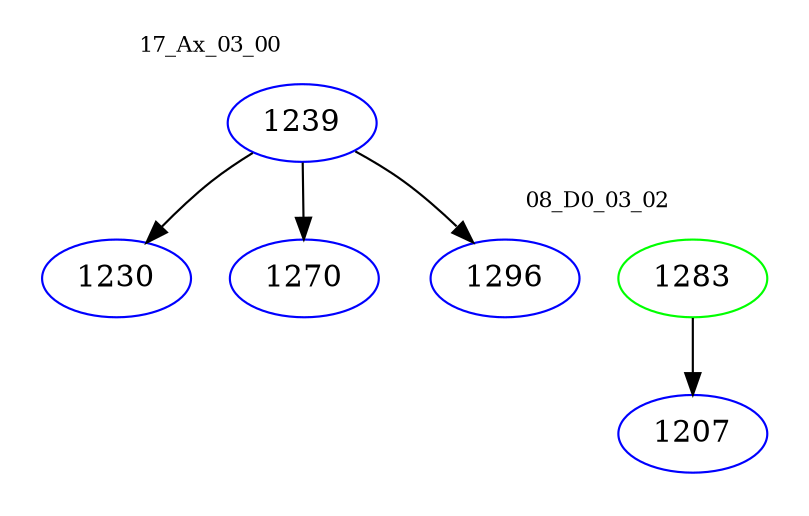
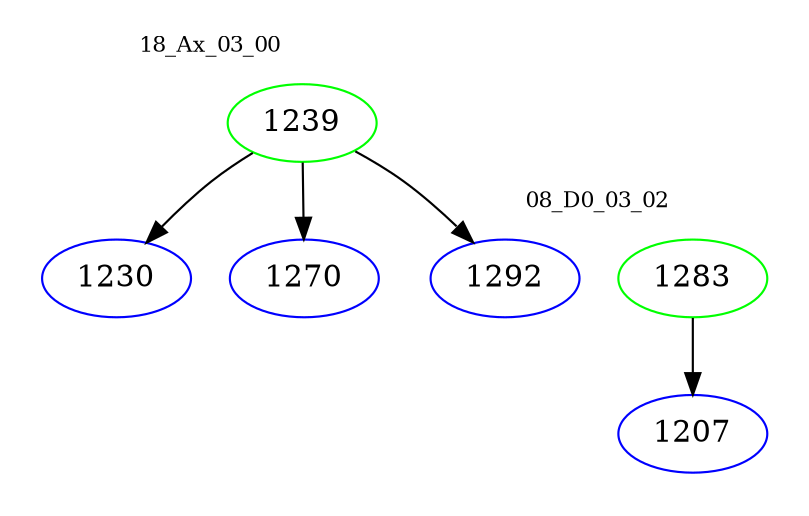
(210, 46) -> (210, 46)
(302, 123) -> (302, 123)
(505, 278) -> (505, 278)
